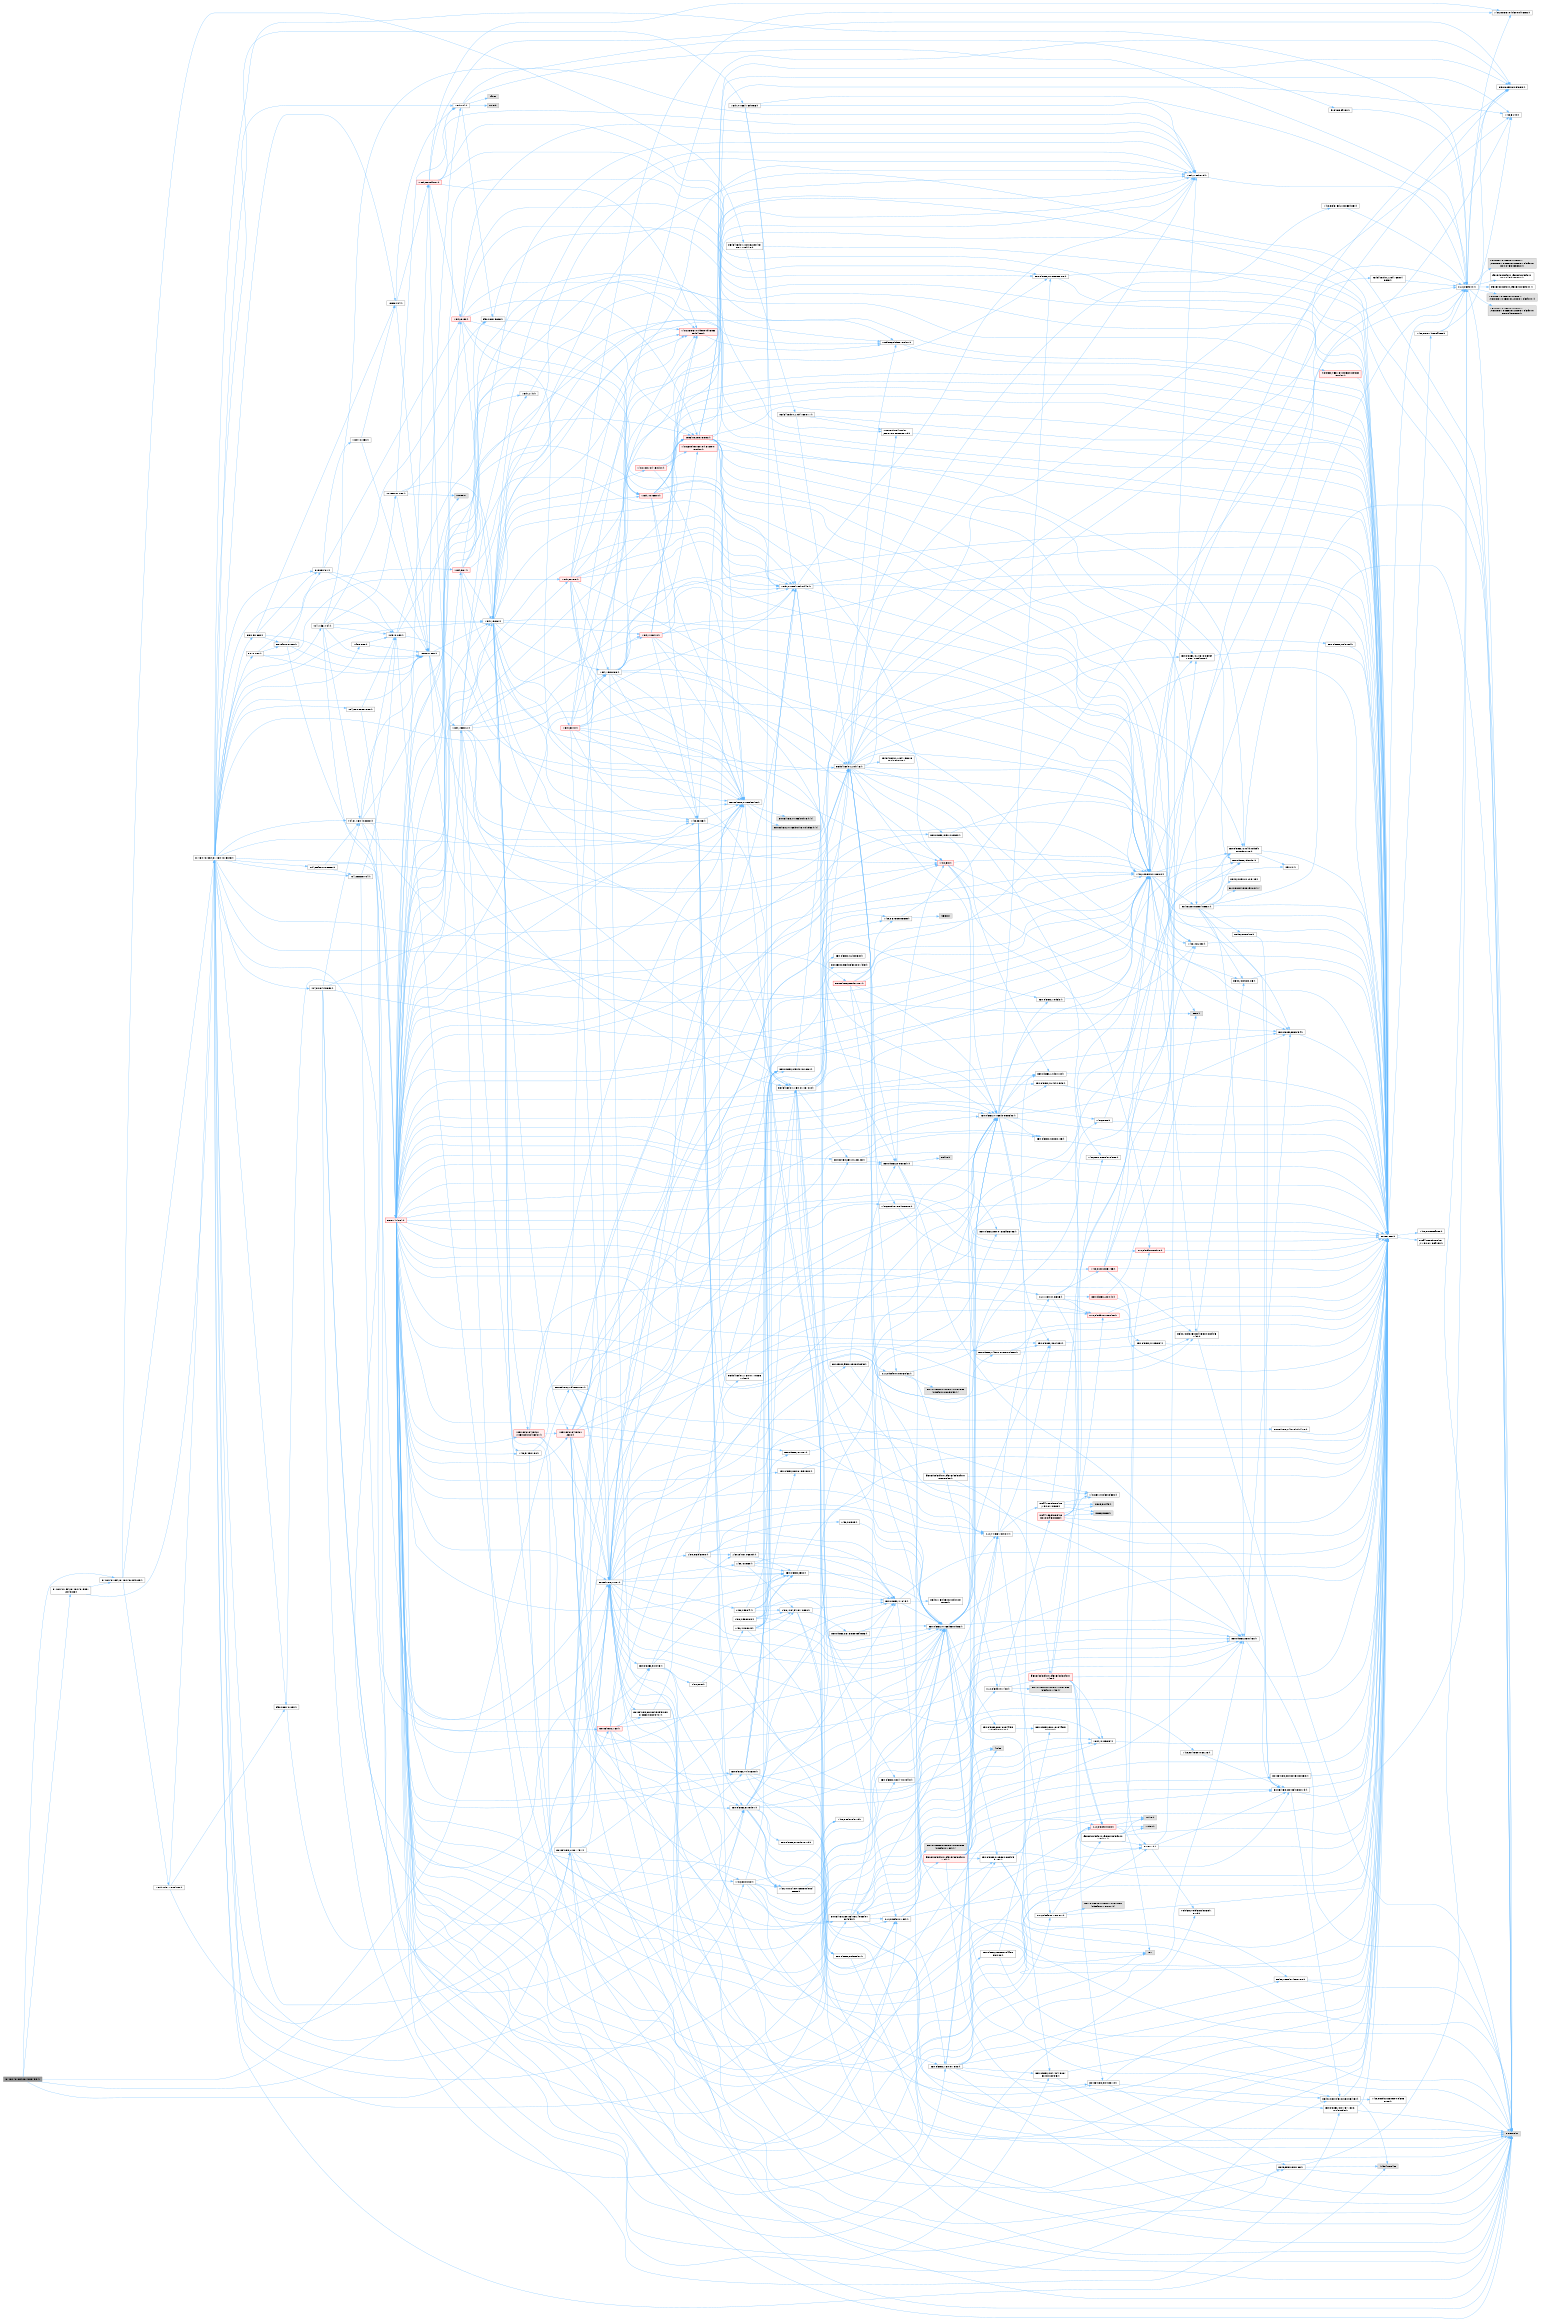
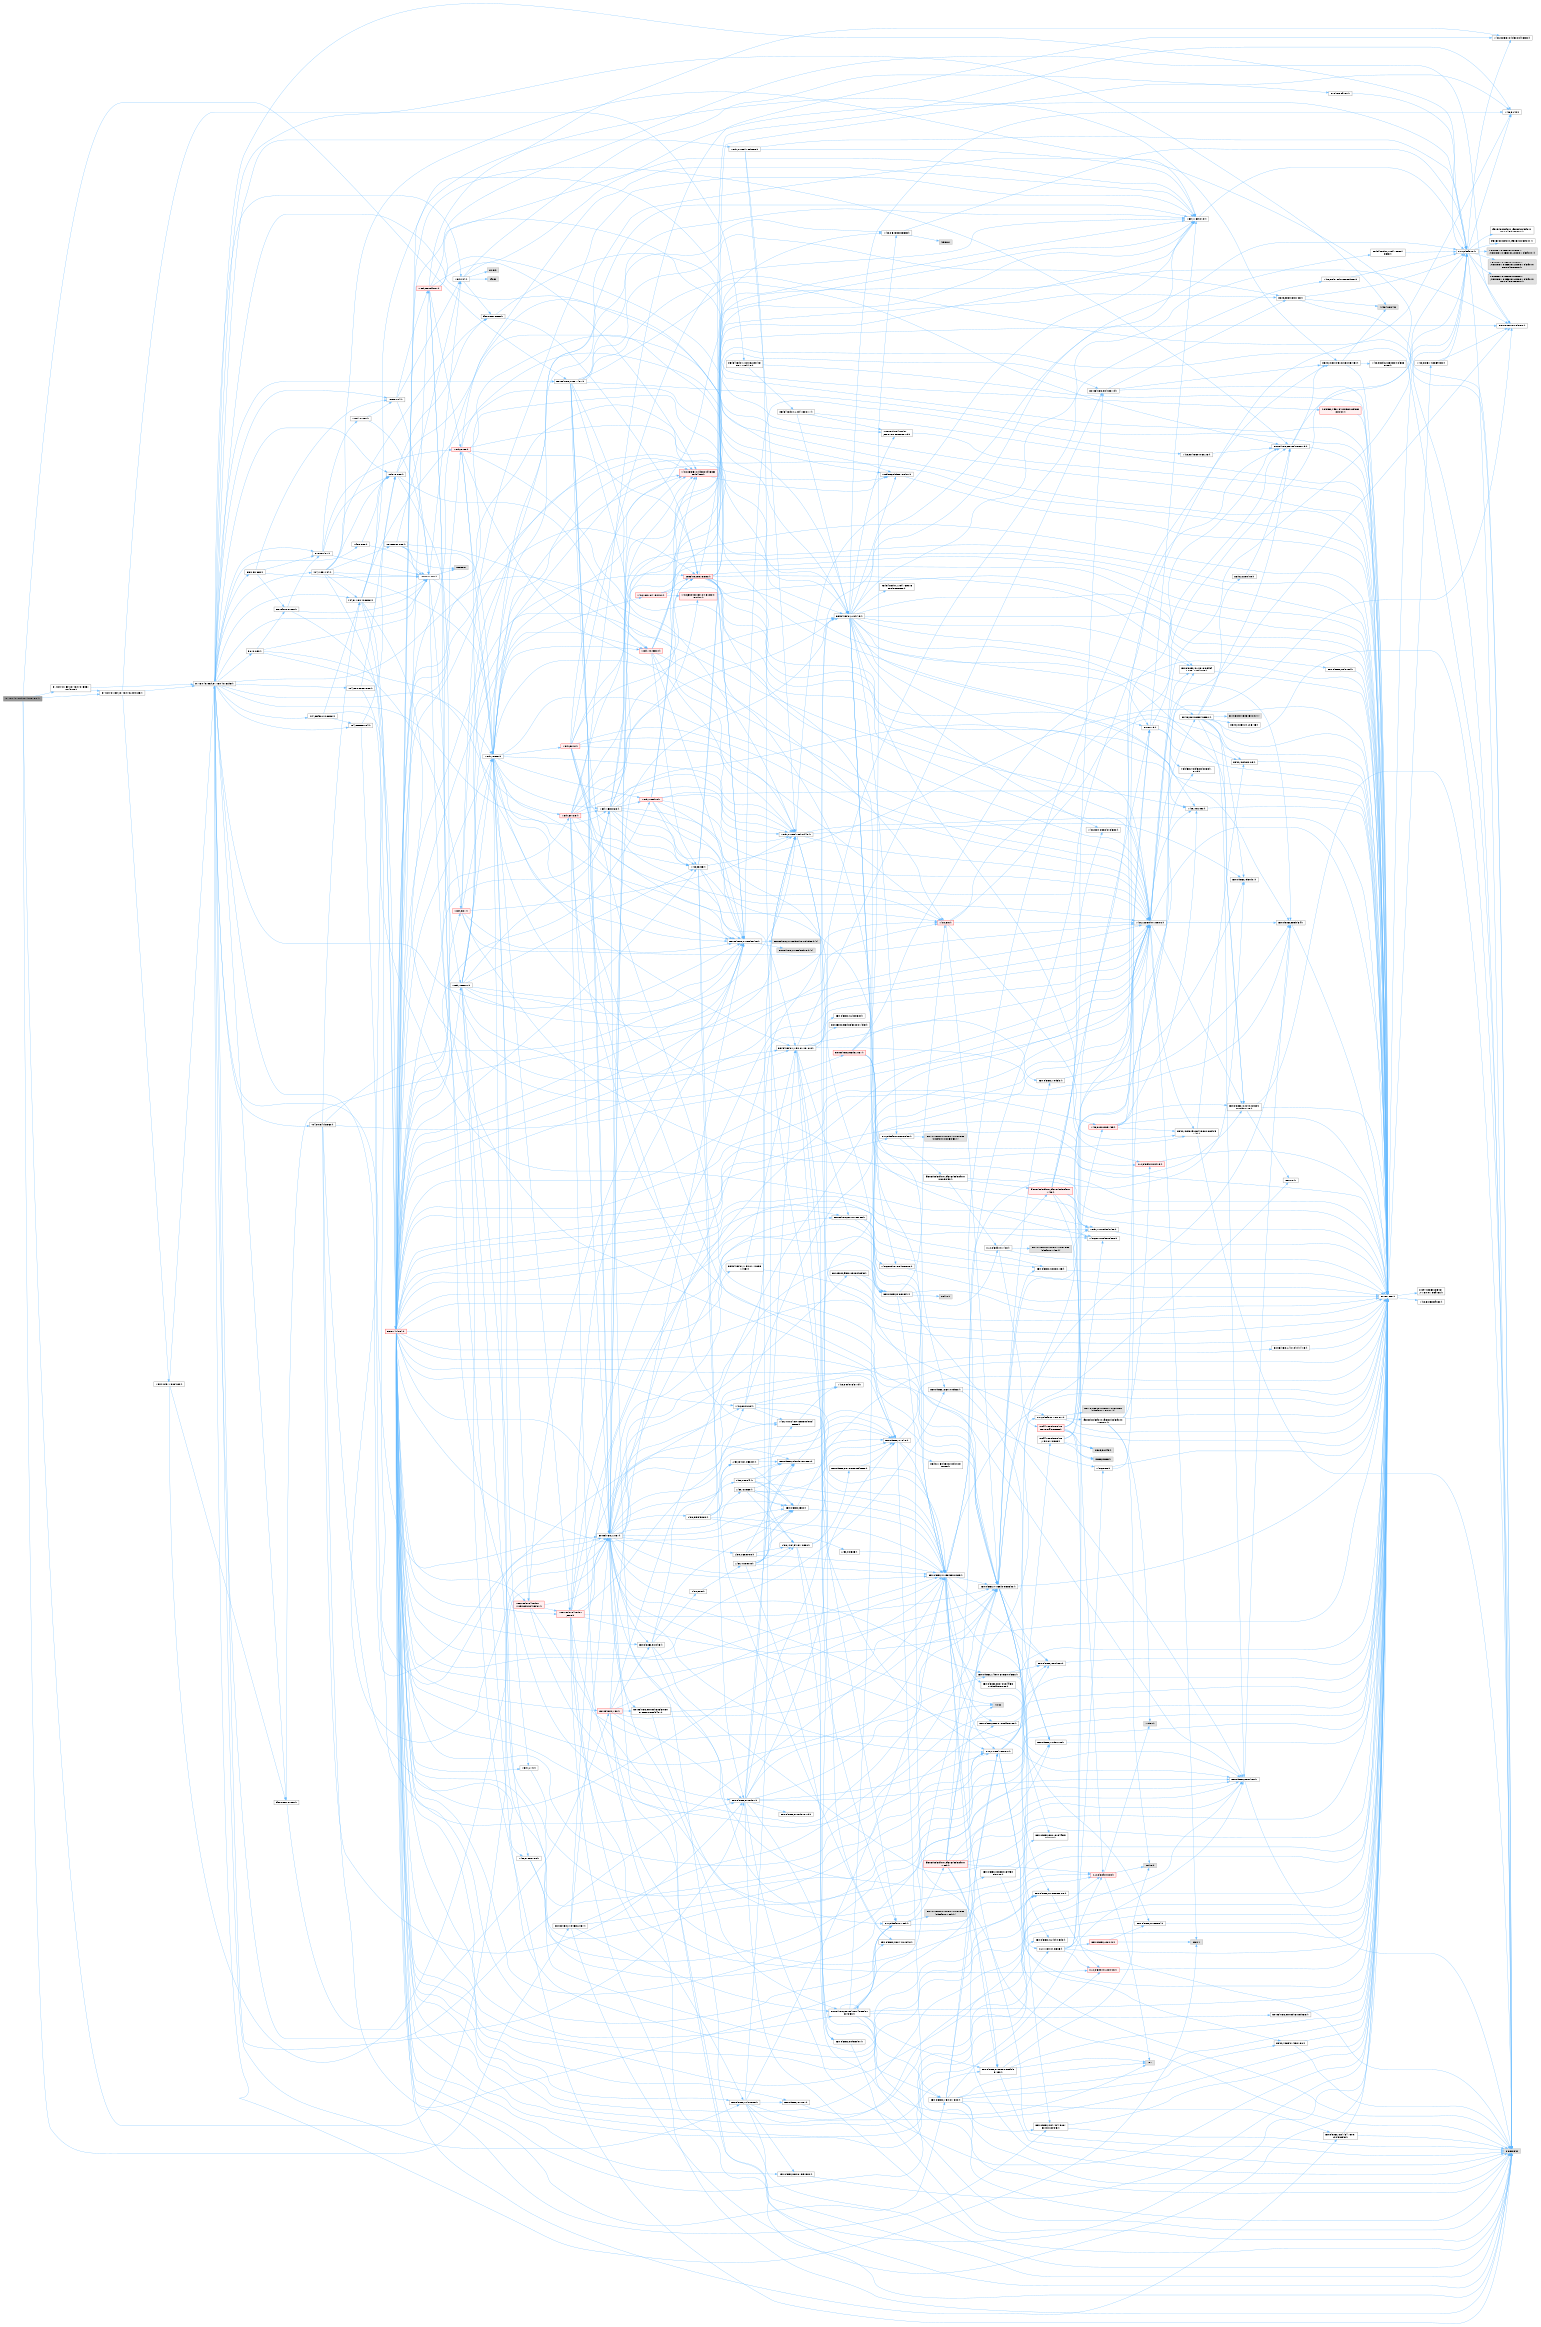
none -> (677, 1545)
(1103, 1741) -> (1103, 1229)
(1340, 1946) -> none
